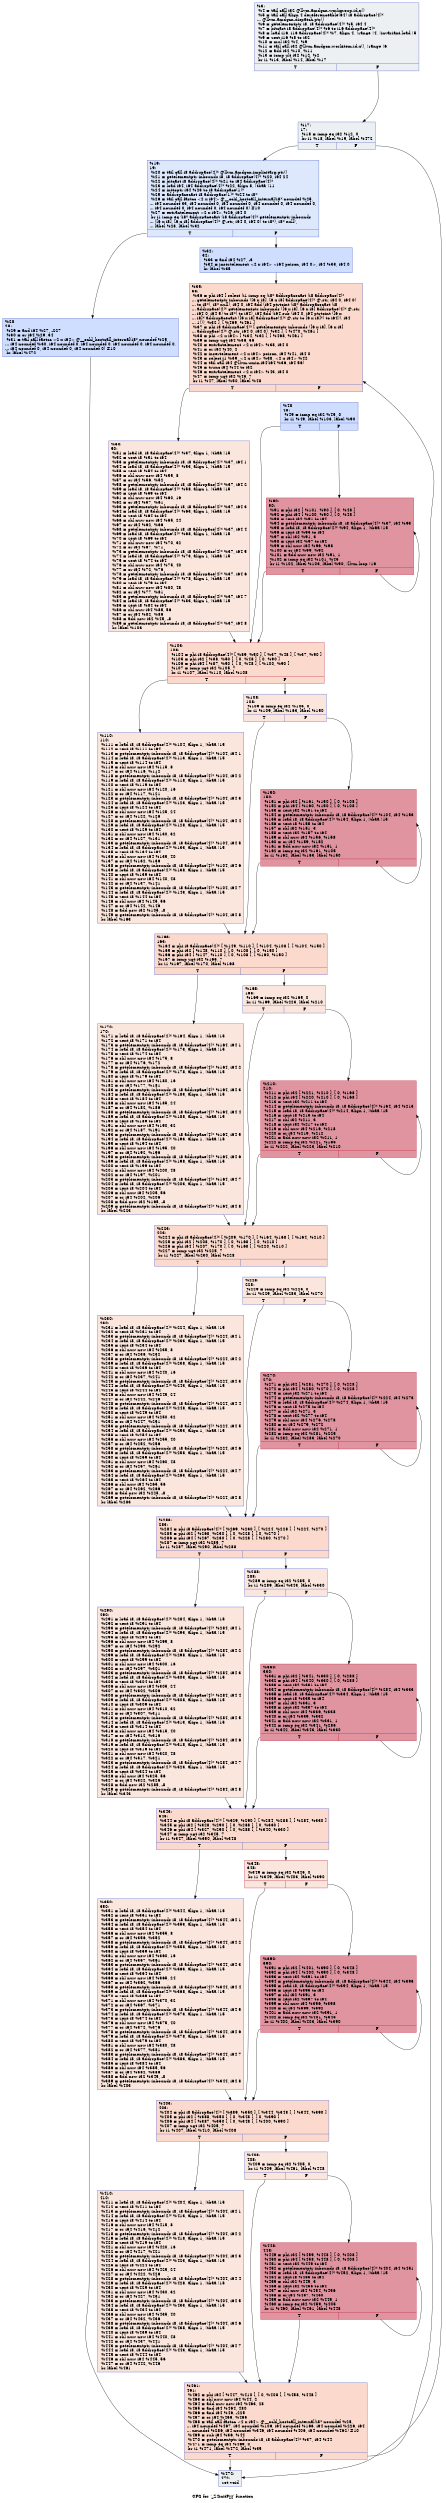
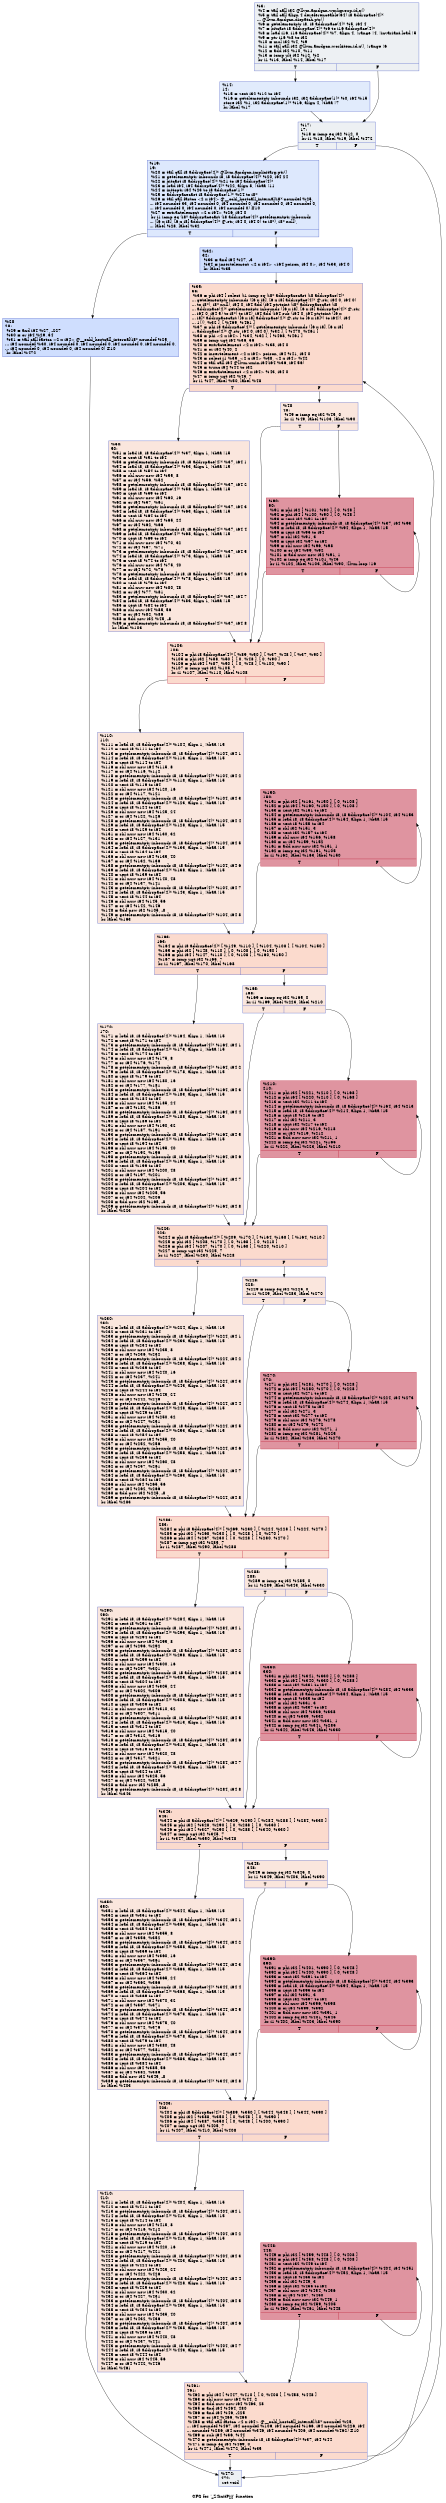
(283, 38) -> (282, 38)
none -> (295, 96)
none -> (319, 396)
(319, 416) -> (319, 416)
(285, 708) -> none
(243, 1537) -> (243, 1537)
(286, 1874) -> (286, 1874)
(286, 2166) -> none
